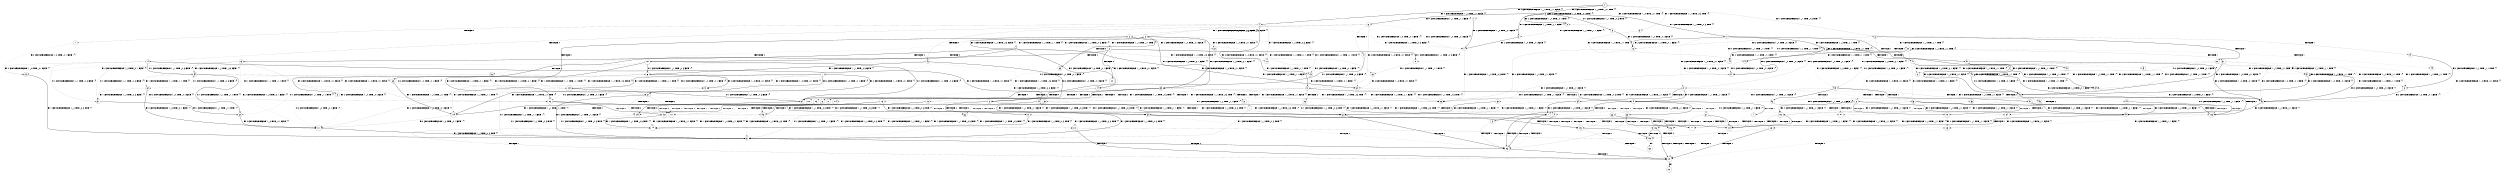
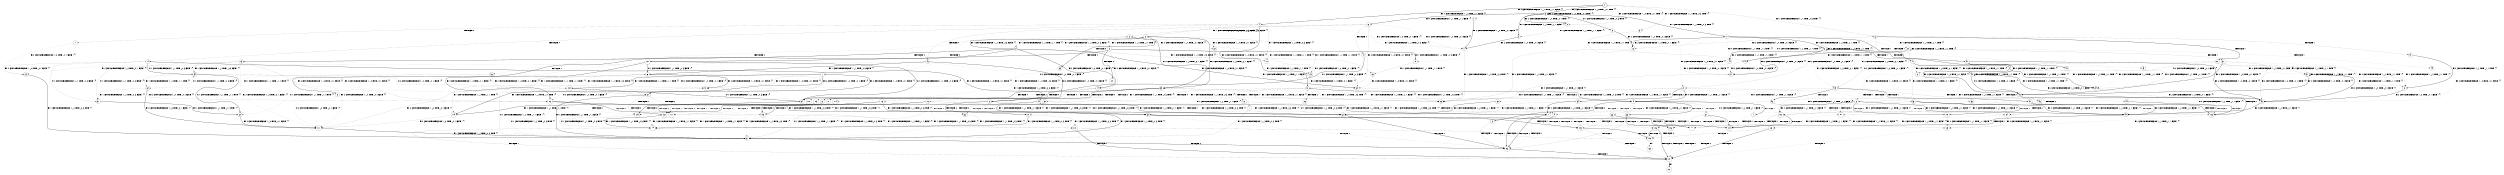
(393, 81) -> none
